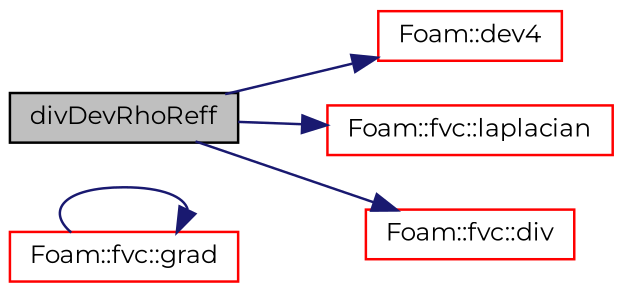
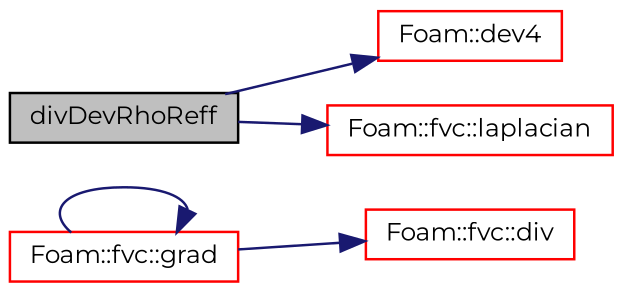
(285, 172) -> (289, 246)
